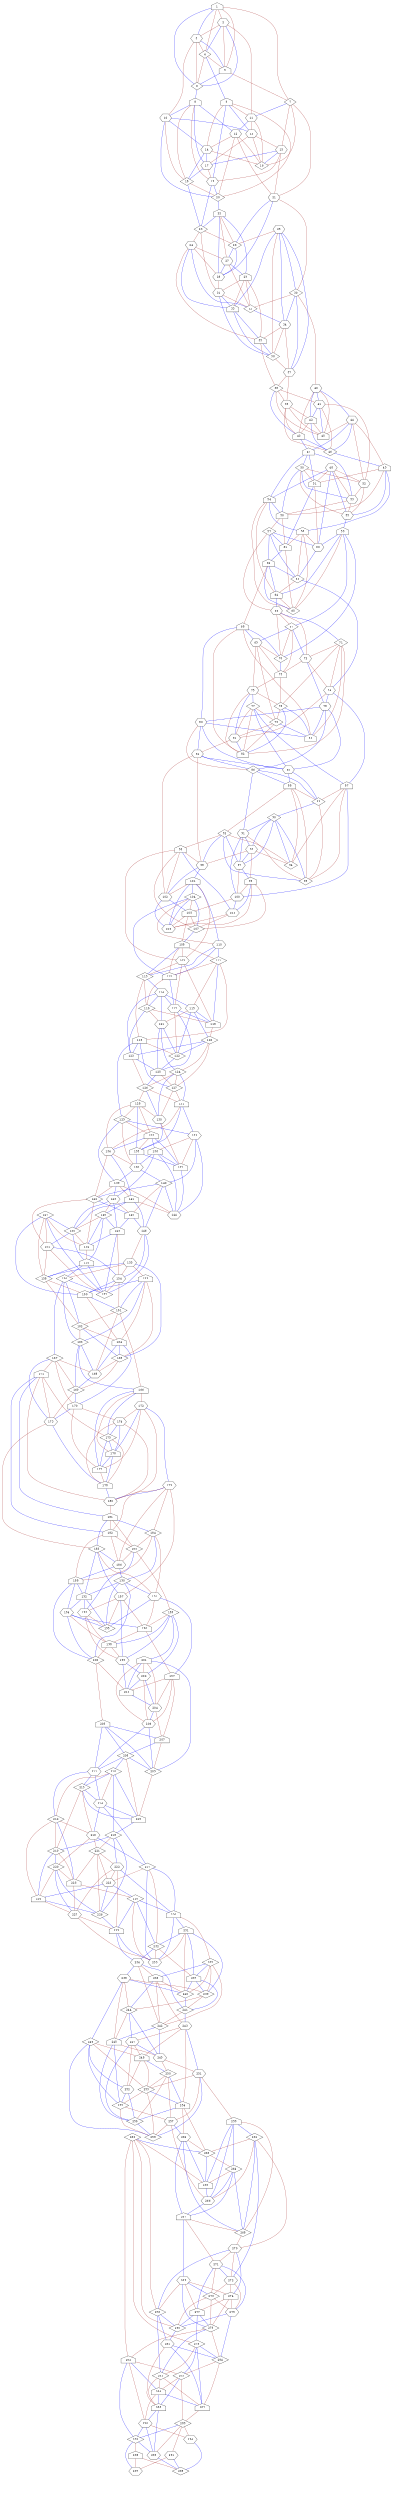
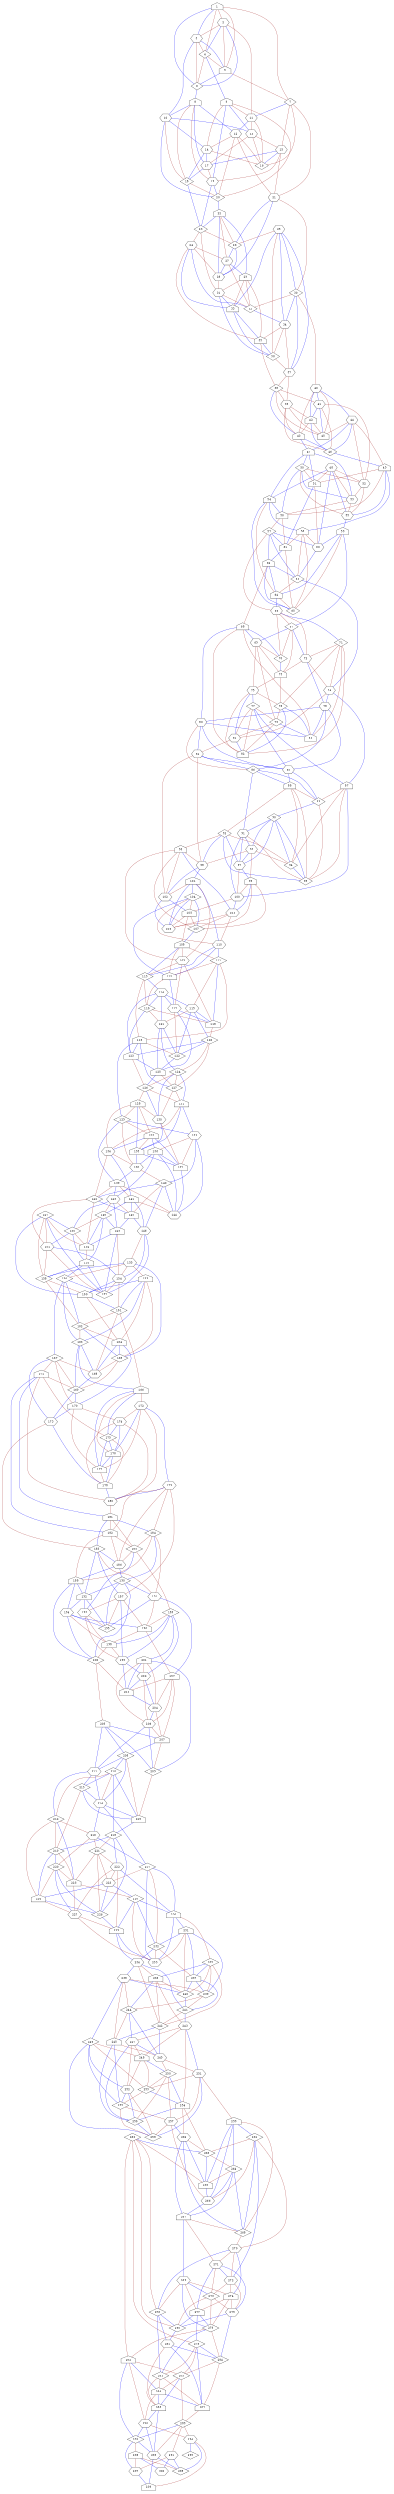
(183, 79) -> (183, 79)
(254, 564) -> (254, 564)
(346, 609) -> none
none -> (298, 873)
none -> (226, 929)
(151, 1175) -> (151, 1175)
(96, 1209) -> (131, 1207)
(46, 1398) -> (59, 1382)
(64, 1404) -> (64, 1404)
none -> (156, 1732)
(139, 1764) -> (121, 1781)
(86, 1811) -> none
(152, 2113) -> (144, 2115)
(193, 2362) -> (193, 2362)
none -> (190, 2455)
none -> (162, 2471)
none -> (149, 2487)
